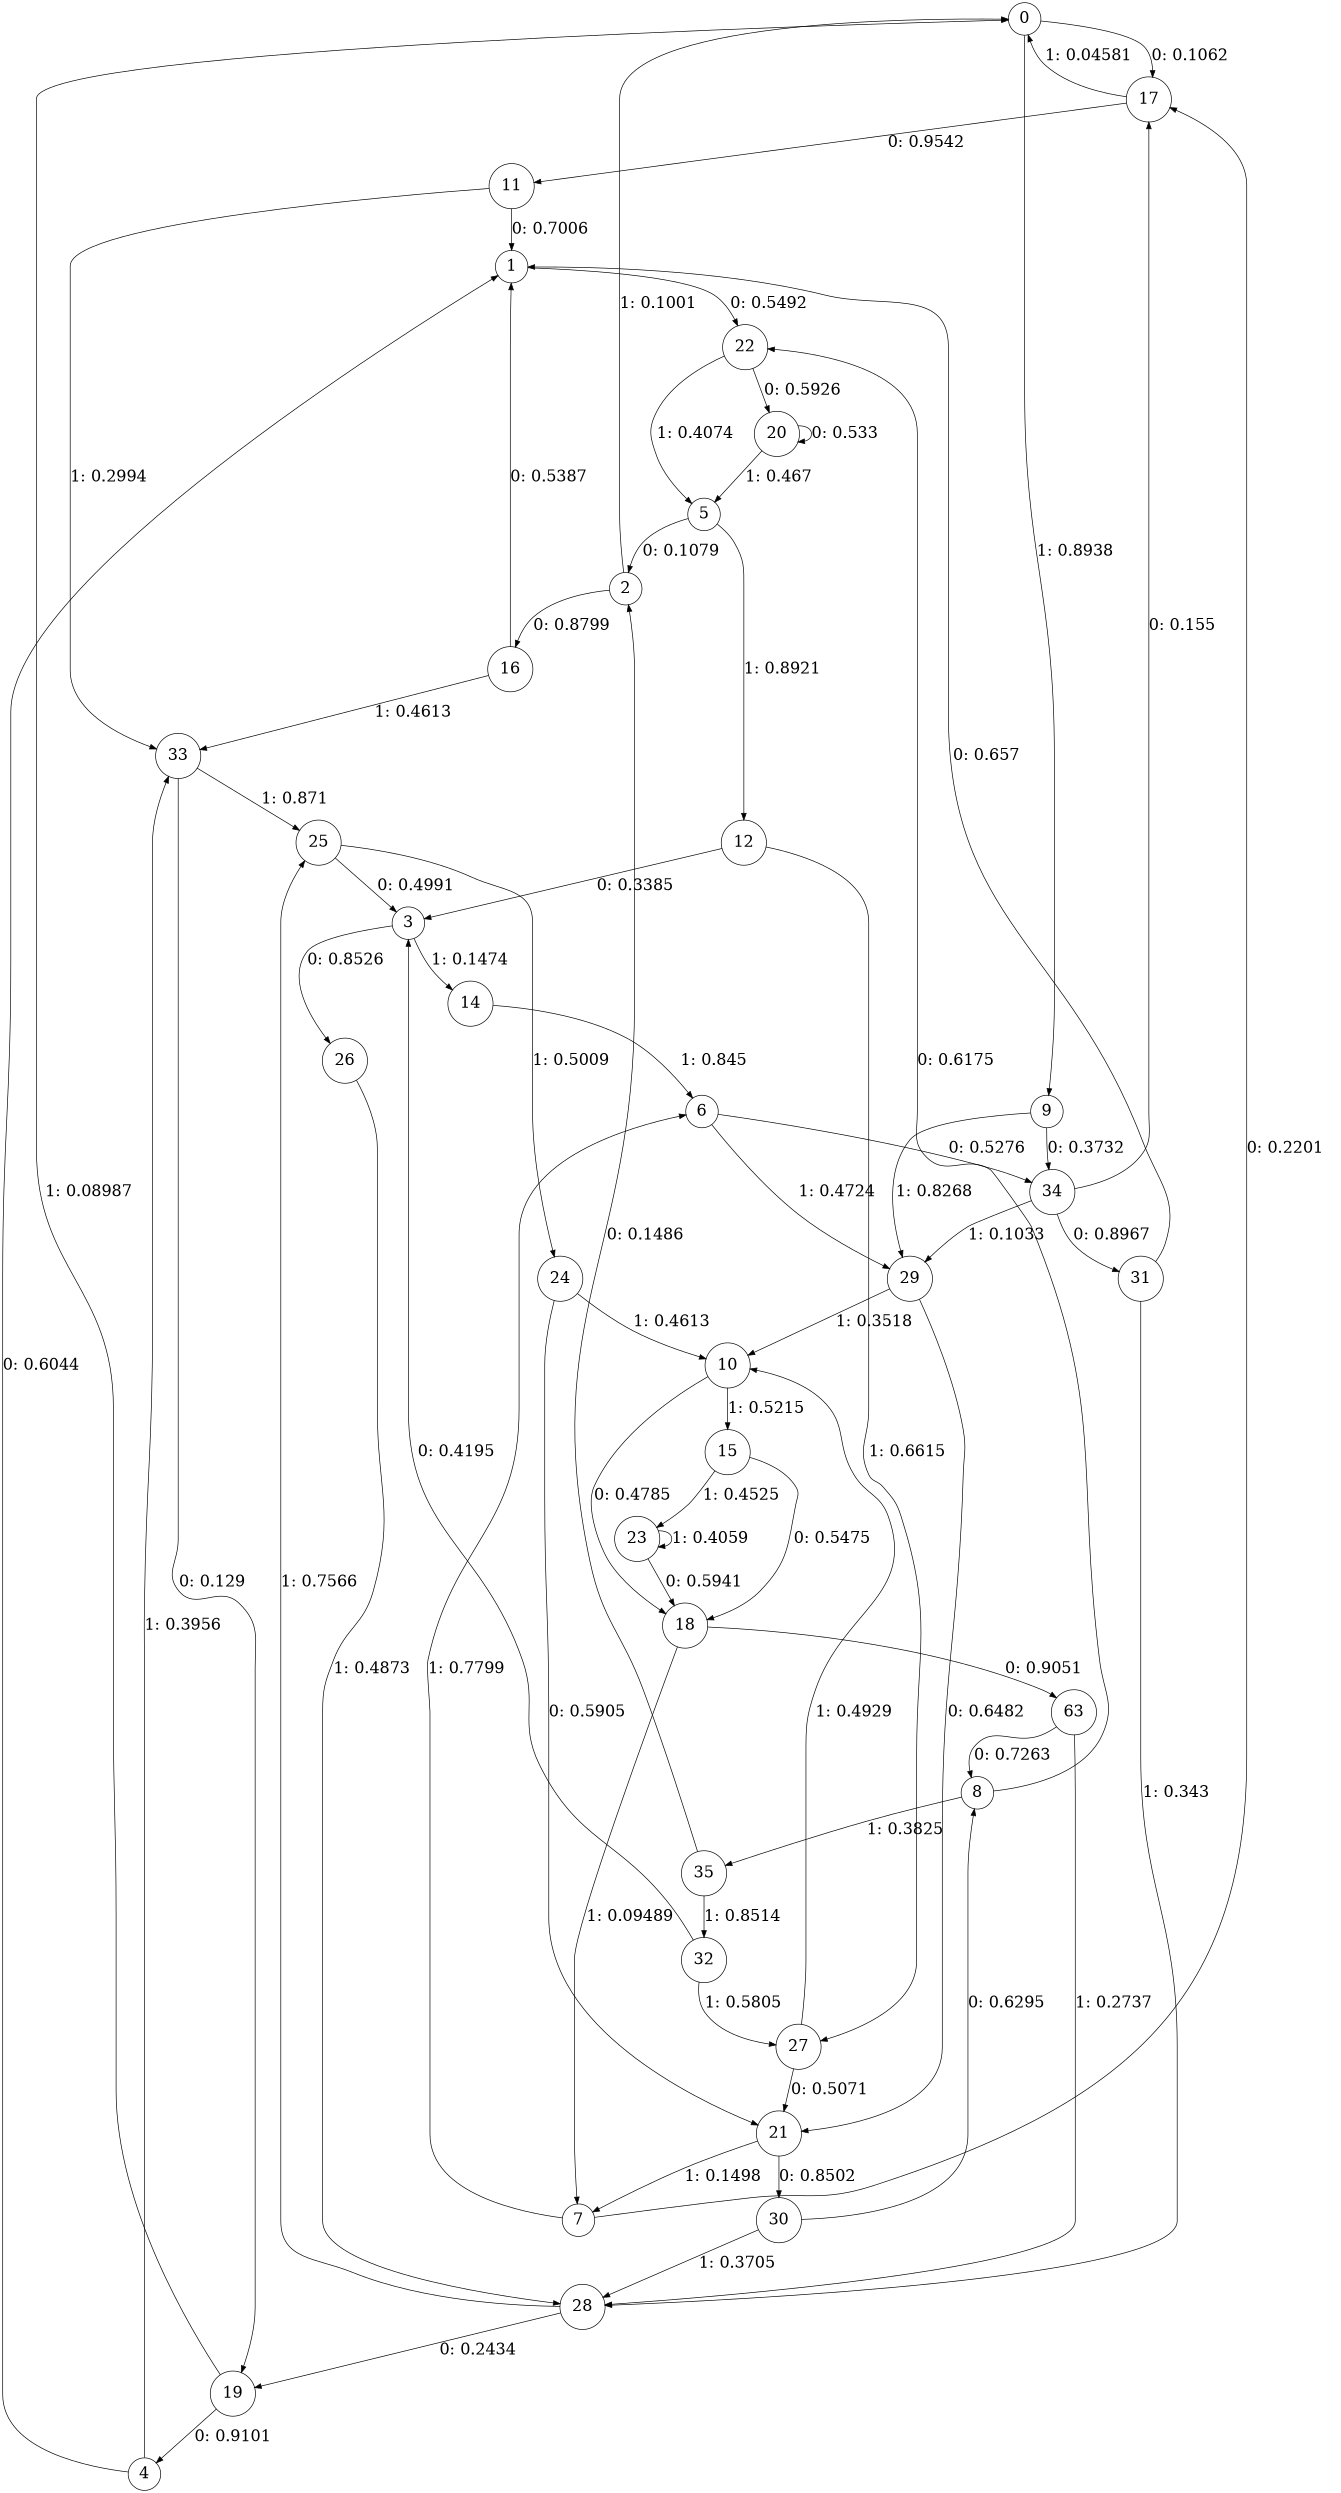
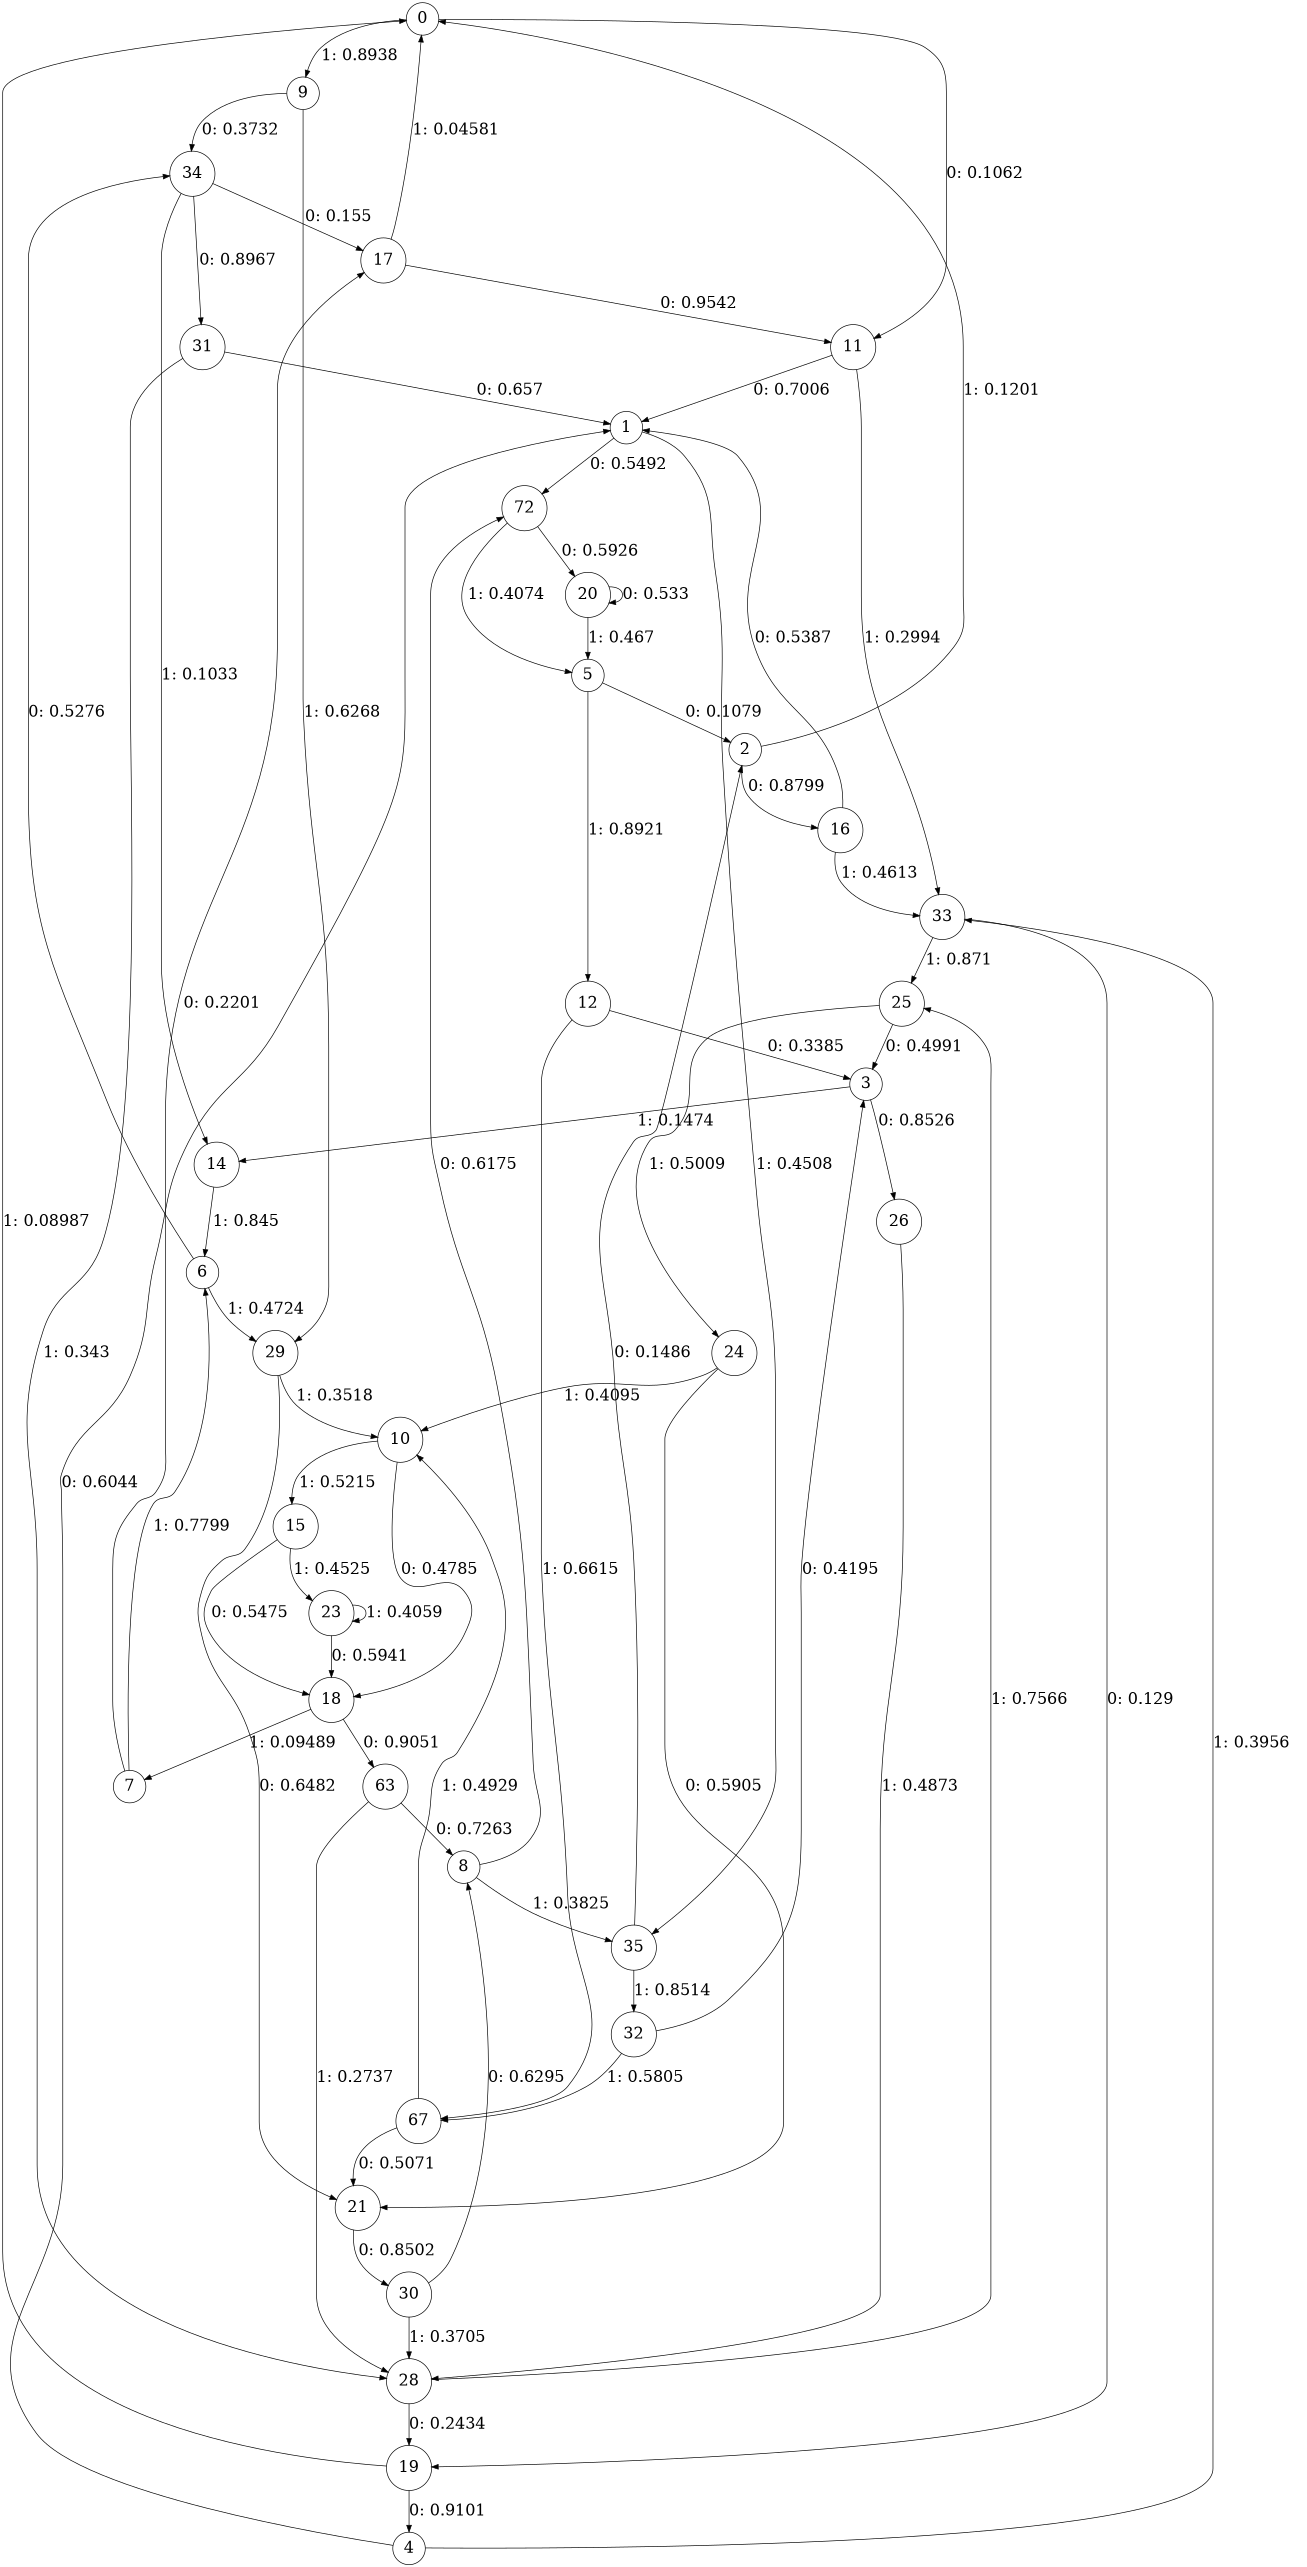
(1107, 31) -> (846, 32)
(666, 304) -> (1009, 391)
(745, 347) -> (524, 508)
none -> (756, 1187)
(942, 1192) -> (350, 713)
(977, 1222) -> (161, 667)
(679, 1322) -> (610, 1396)
(799, 2047) -> (418, 2121)
(677, 2171) -> none
